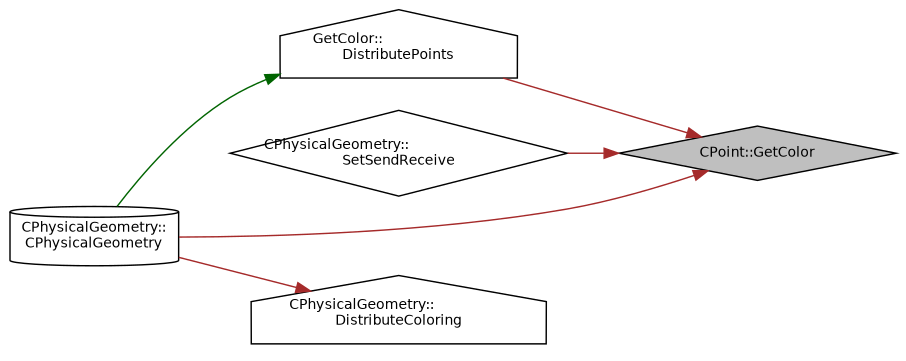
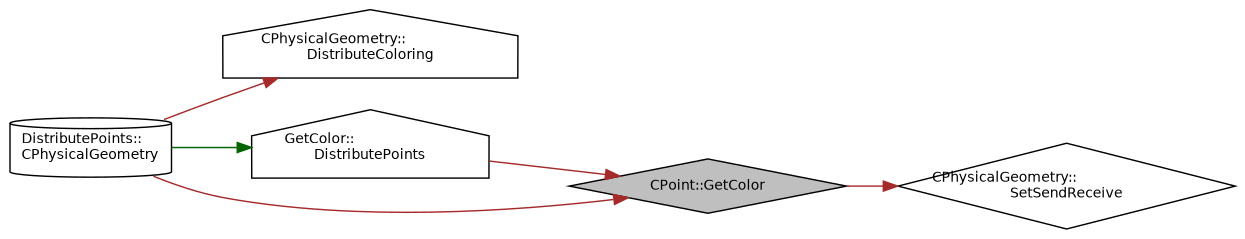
(586, 153) -> (865, 186)
(94, 236) -> (91, 148)
